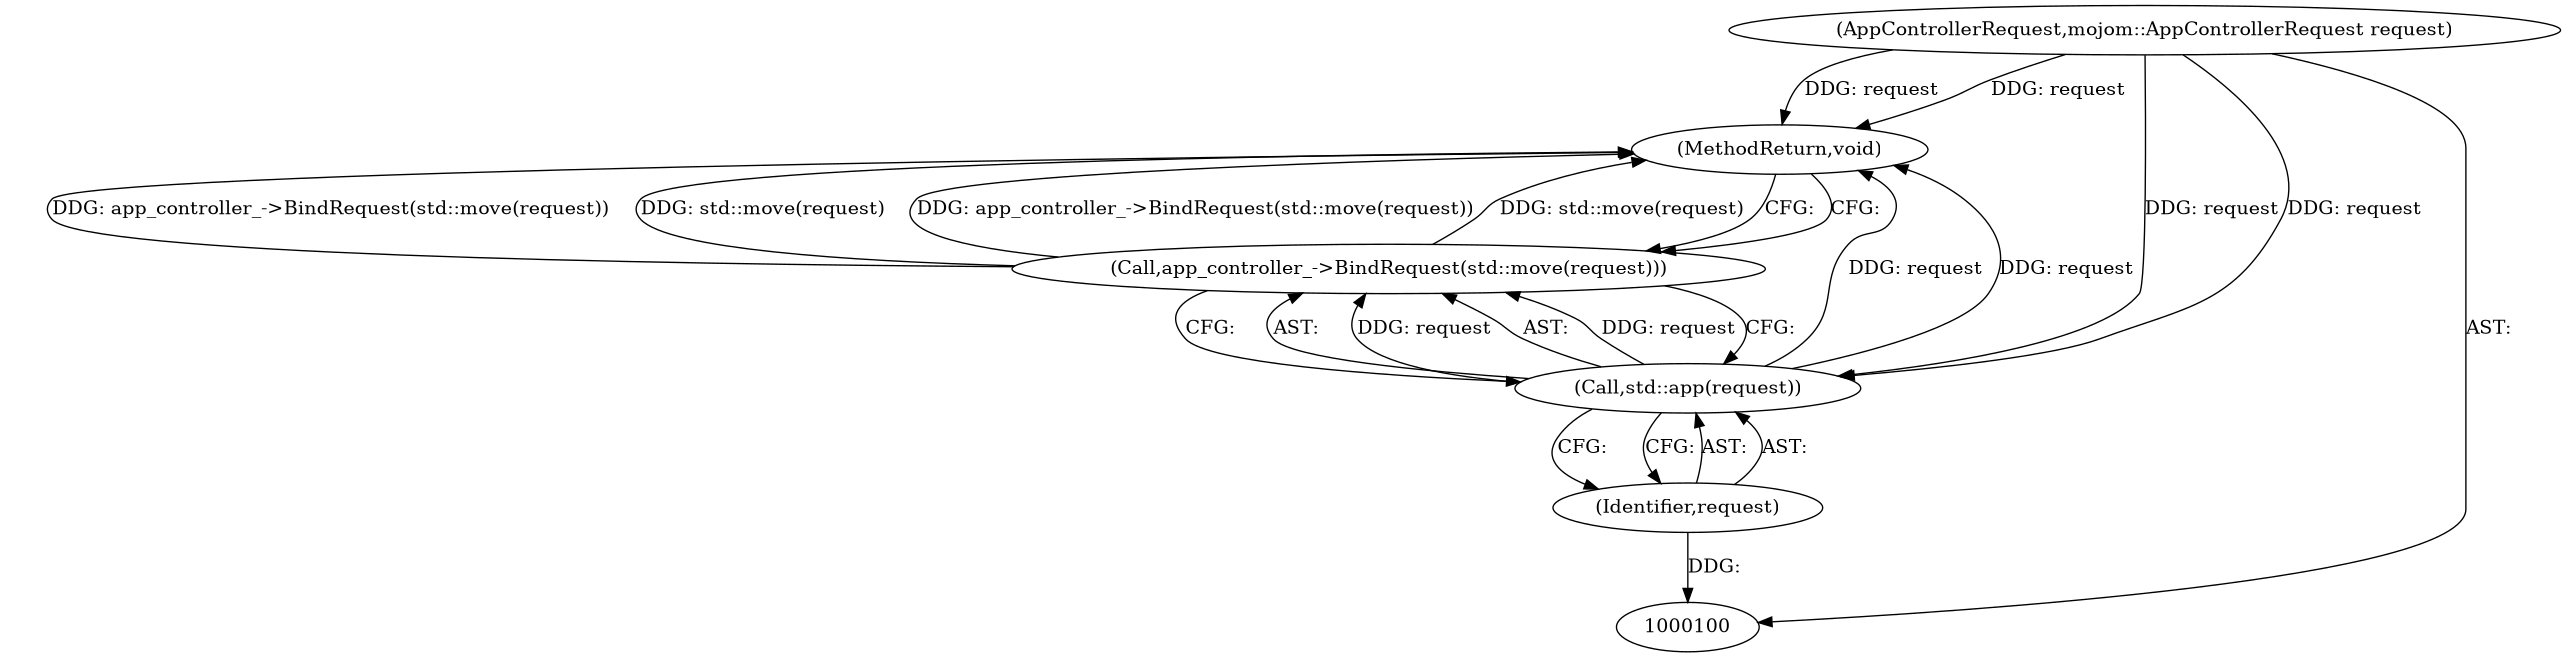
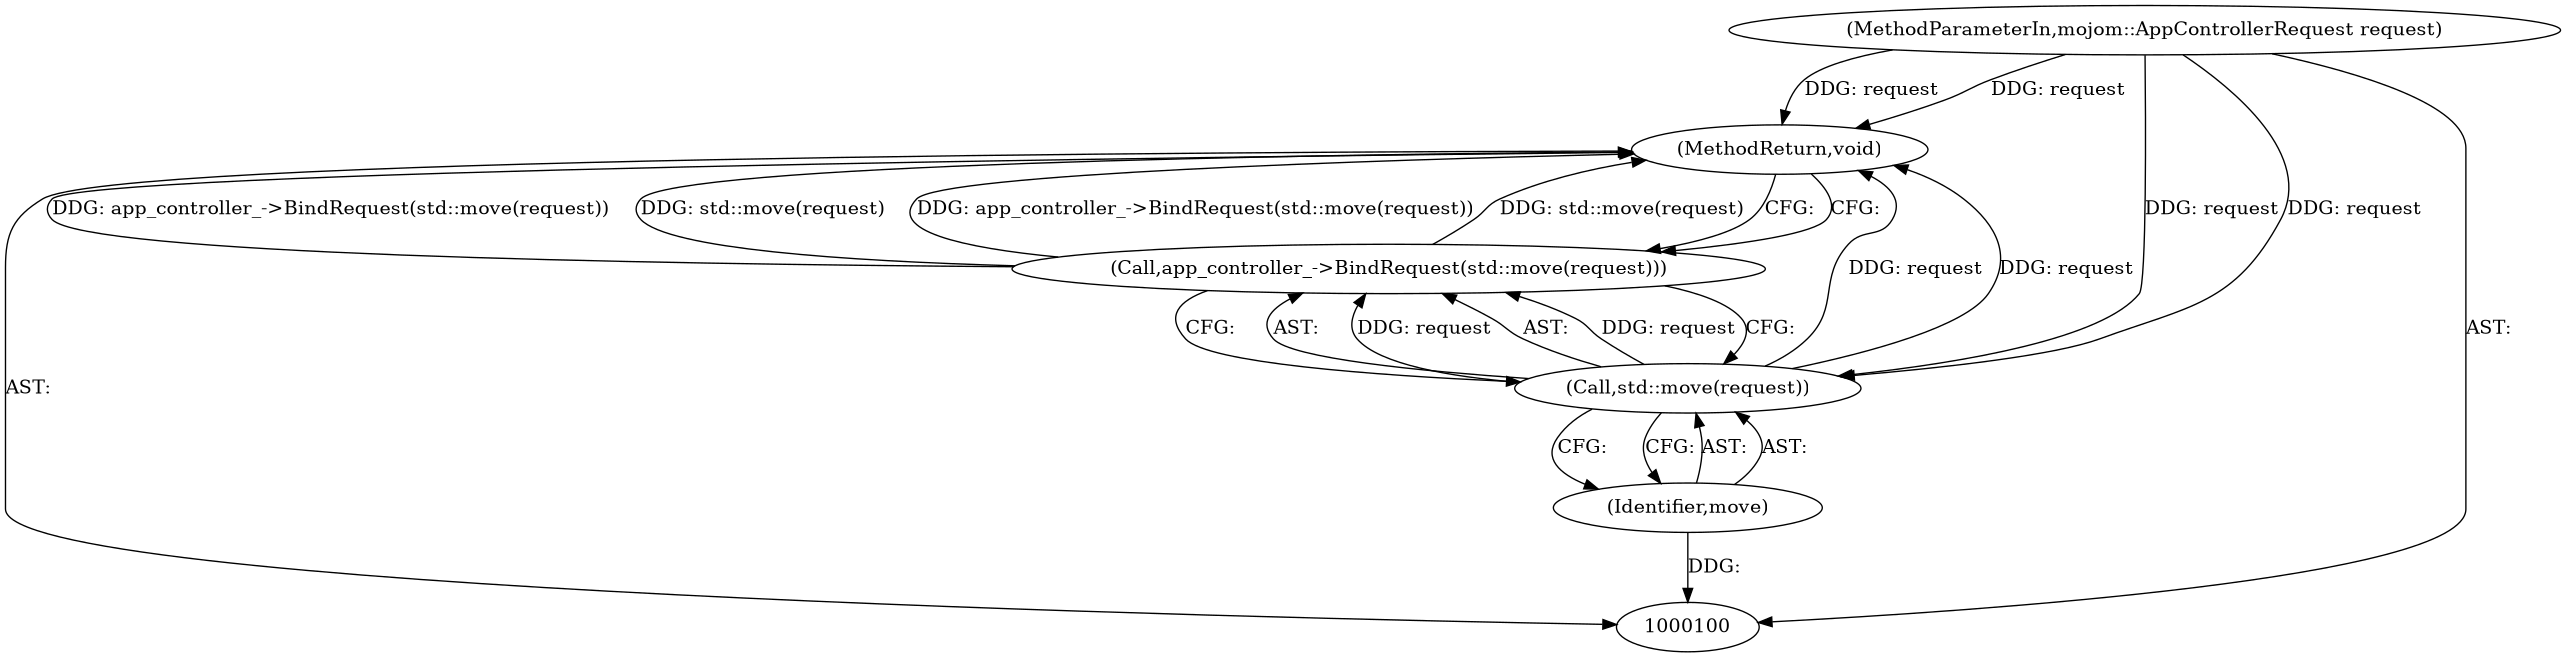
(2145, 30) -> (2145, 30)
none -> (5, 355)
(1688, 388) -> (1688, 388)
(1688, 508) -> (1688, 508)
